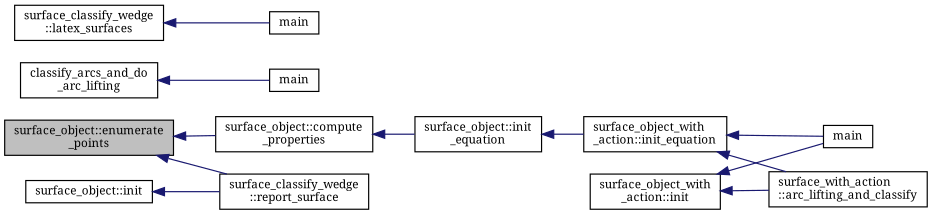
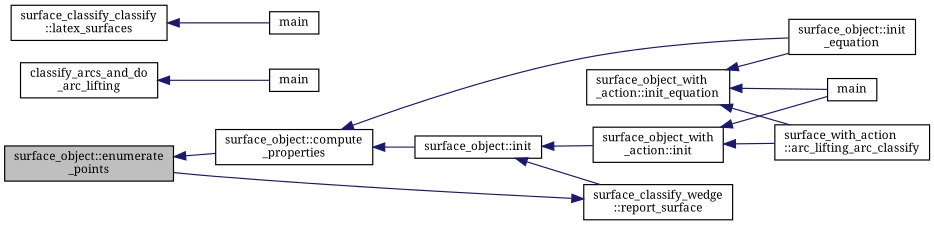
(89, 23) -> (89, 23)
(569, 134) -> (763, 60)
none -> (573, 146)
none -> (400, 147)
(198, 166) -> (372, 187)
(848, 189) -> (852, 142)
